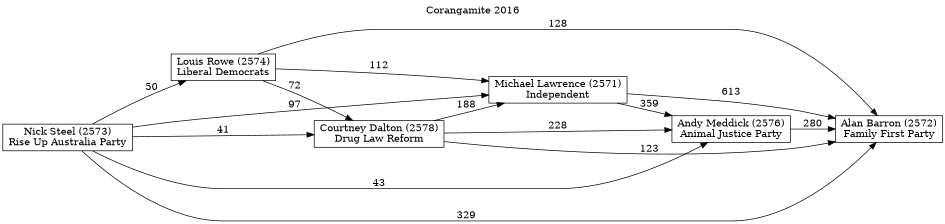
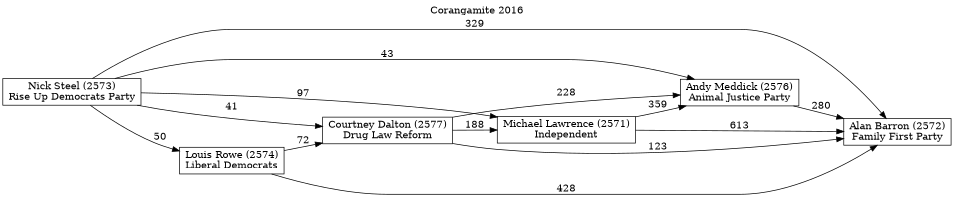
(558, 24) -> (566, 189)
(379, 73) -> none
(379, 134) -> (388, 130)
(68, 137) -> (72, 92)
